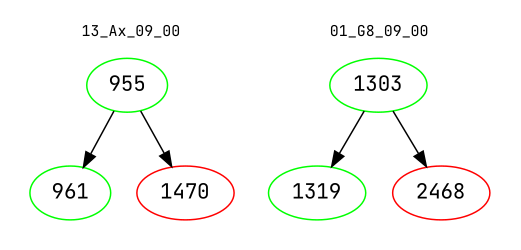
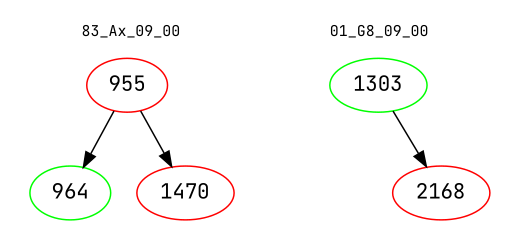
(132, 32) -> (132, 32)
(127, 85) -> (127, 85)
(70, 193) -> (70, 193)
(317, 193) -> none
(441, 193) -> (441, 193)
